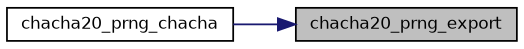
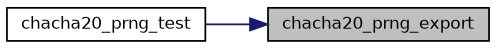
(120, 24) -> (106, 24)
